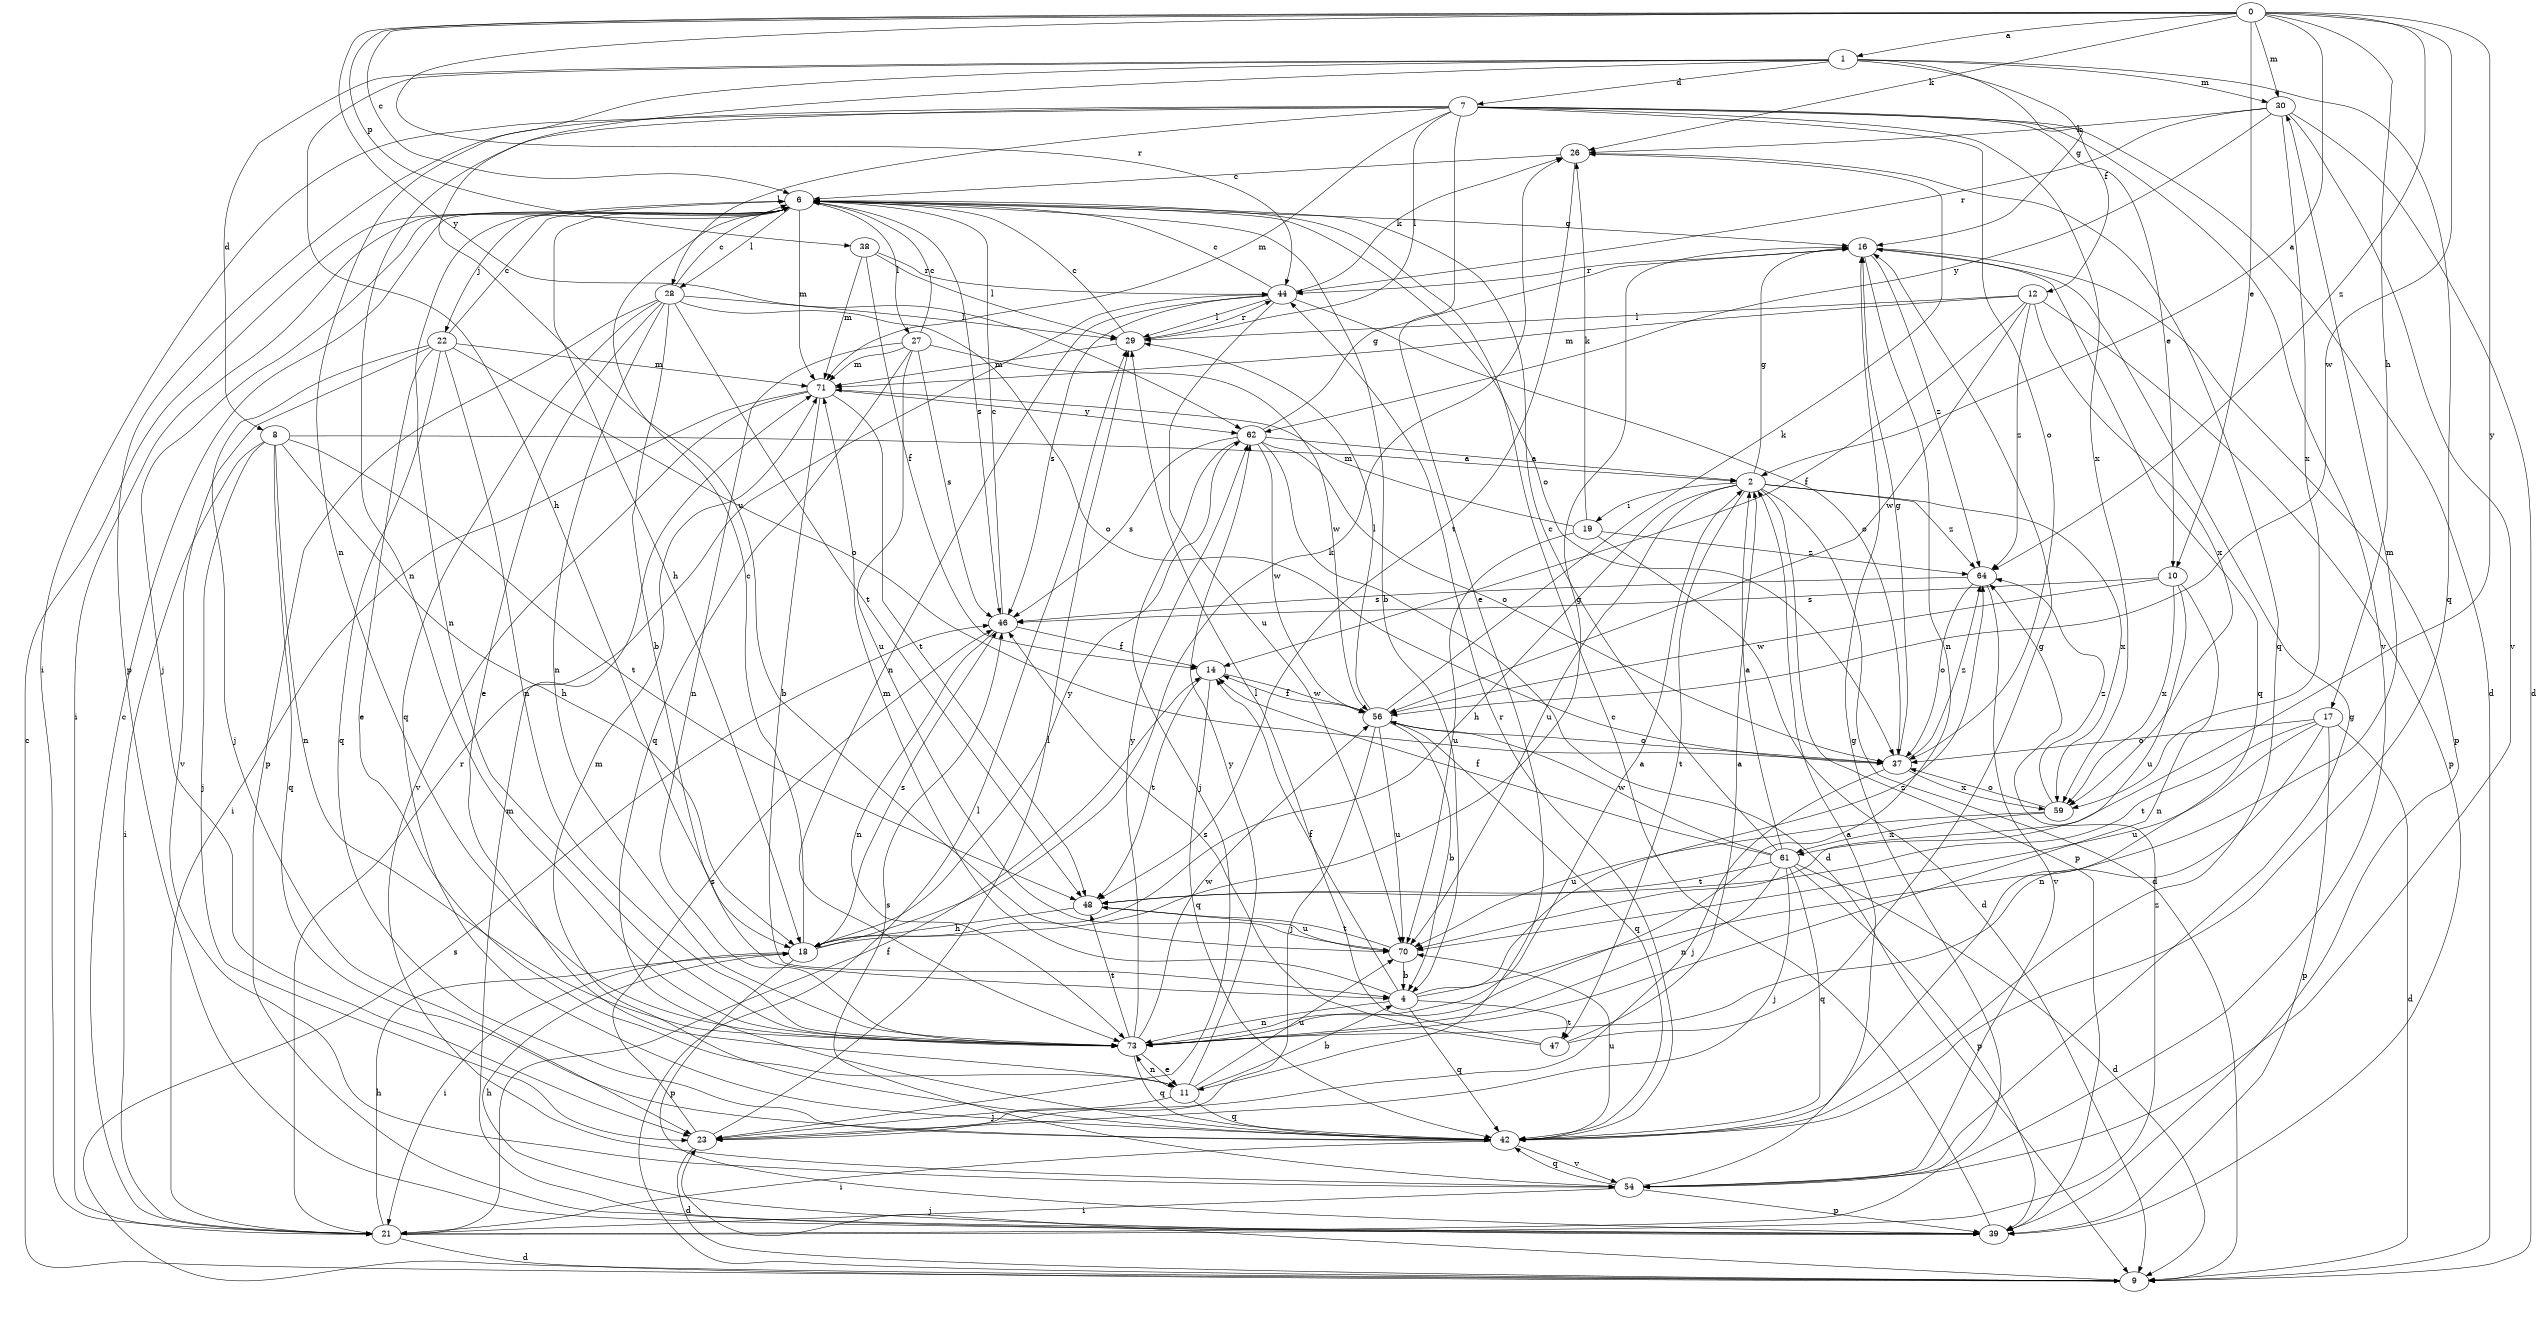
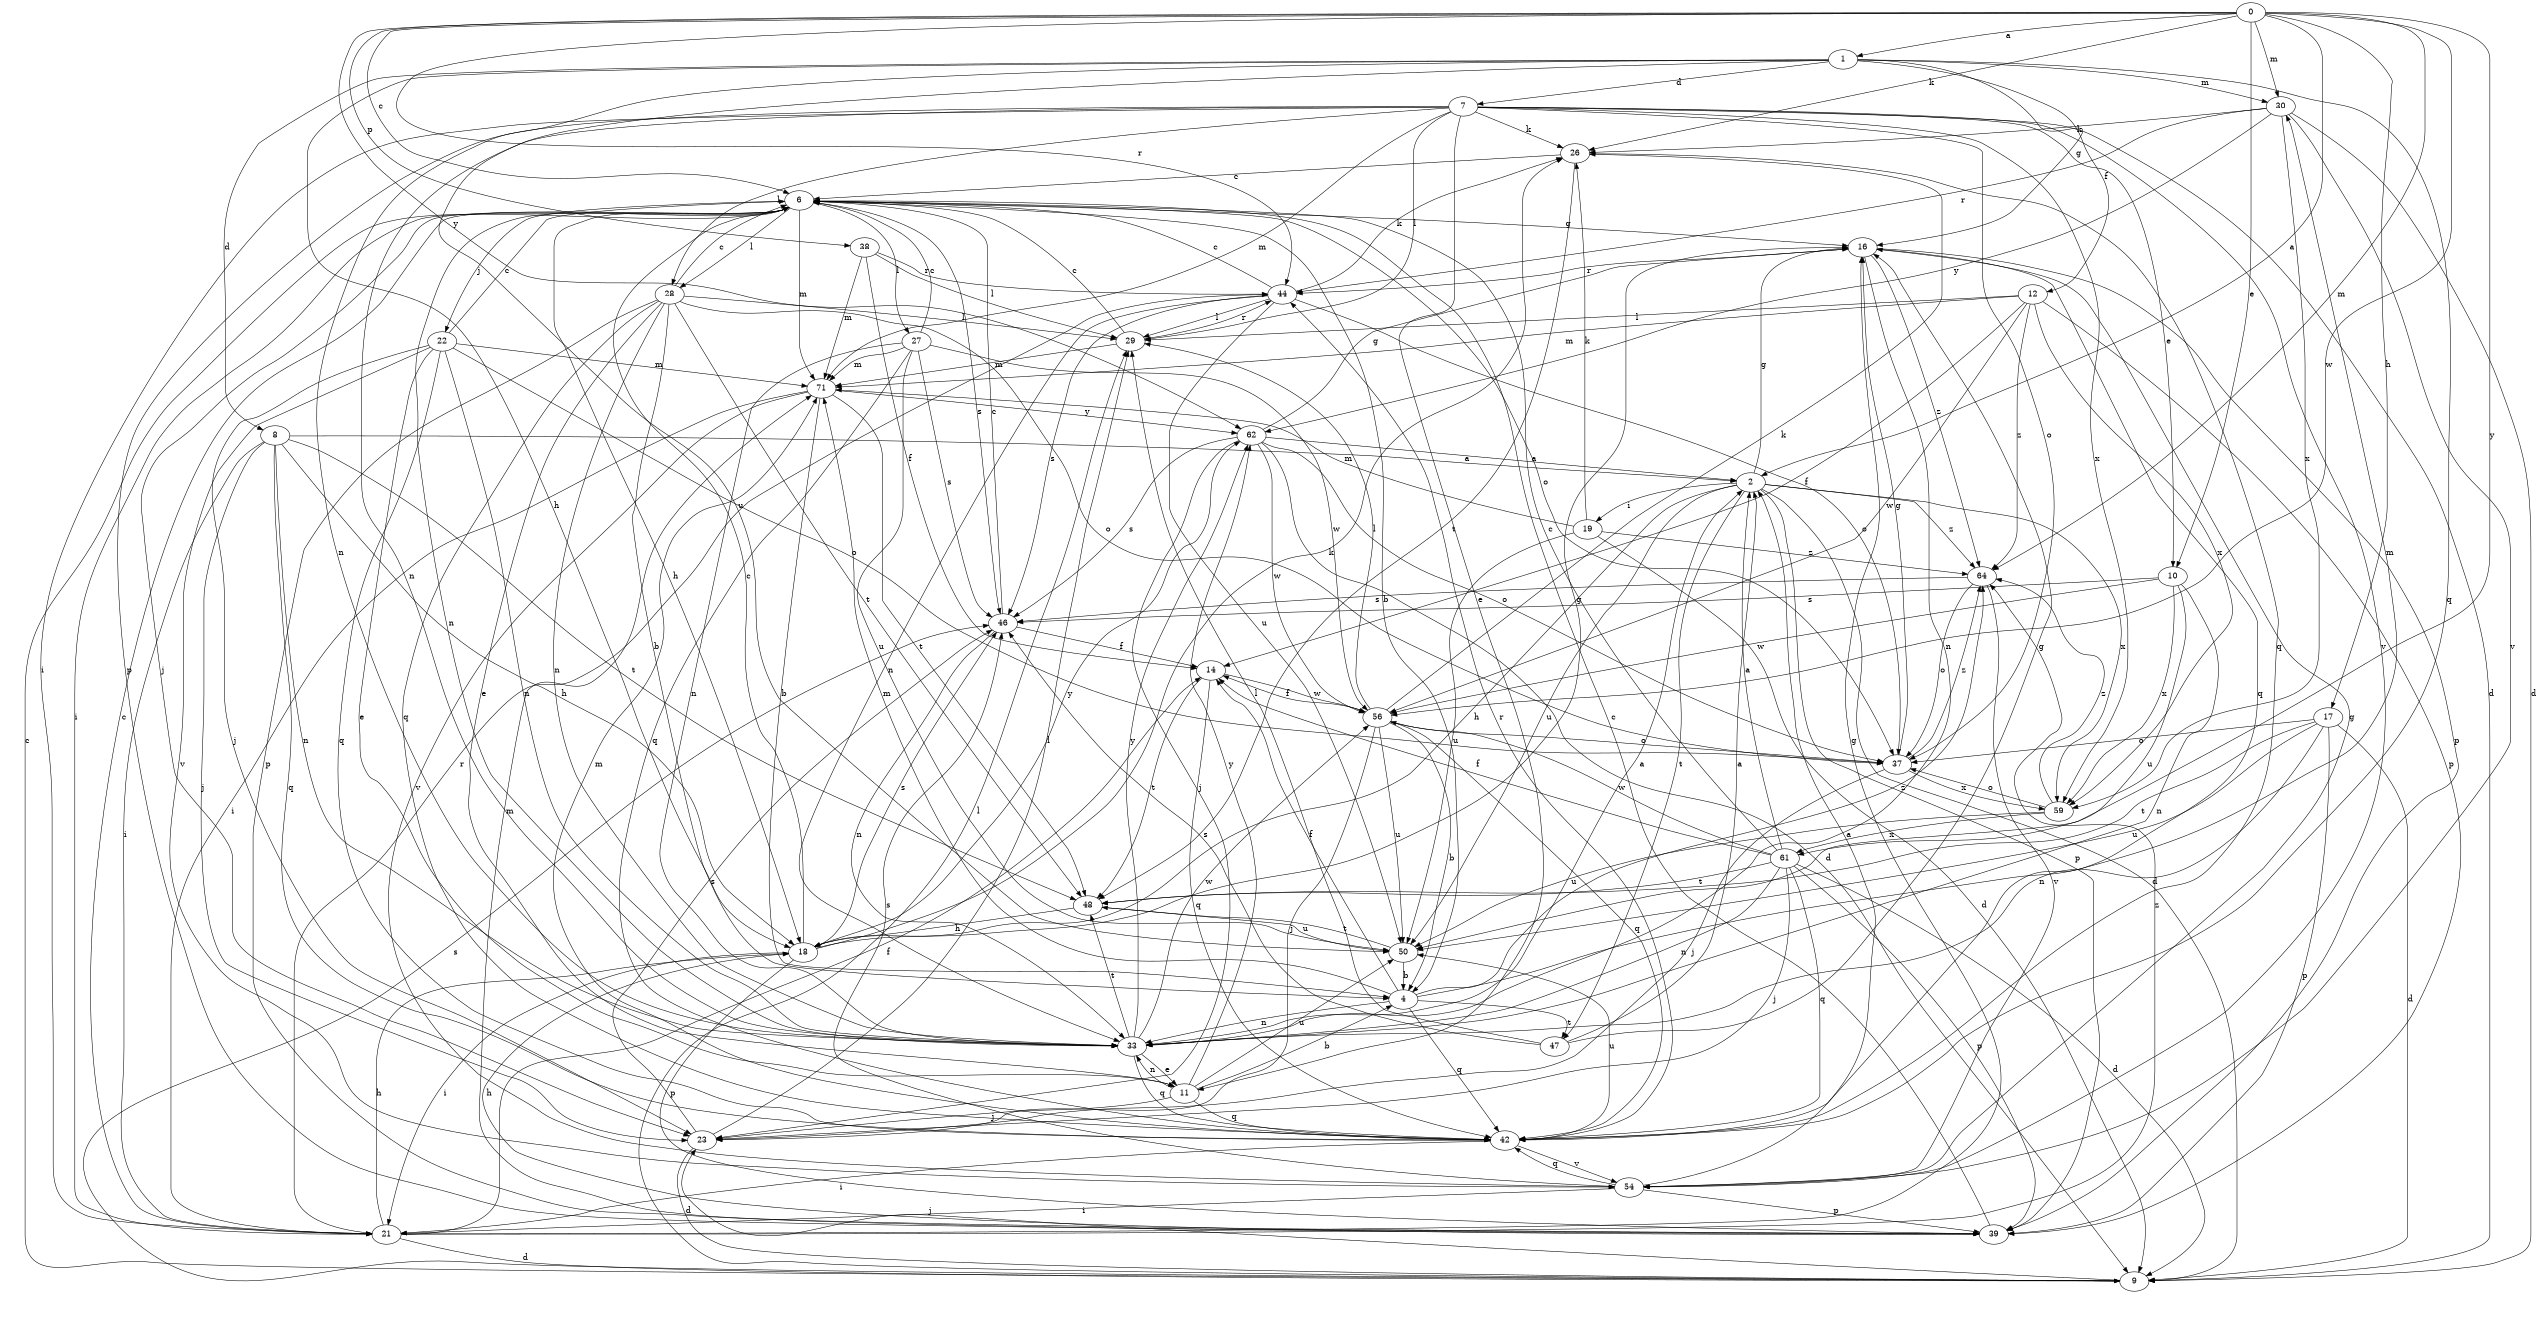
none -> (1517, 129)
(2341, 294) -> (2341, 294)
(1403, 952) -> (1403, 952)
(1132, 1046) -> (1132, 1046)
